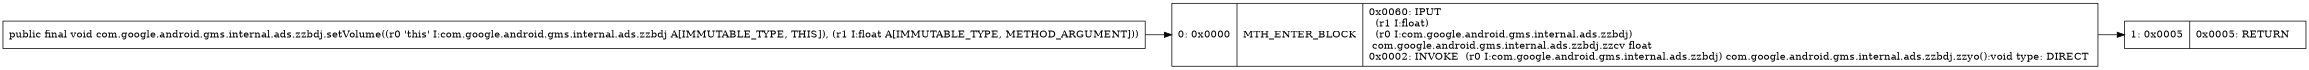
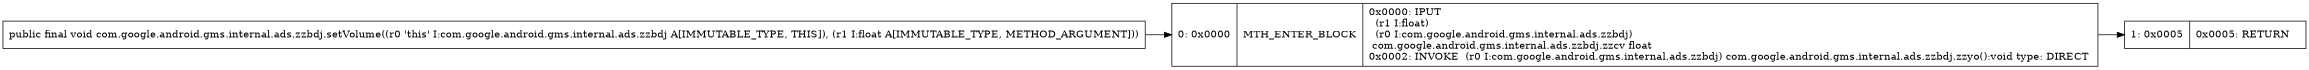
(1408, 12) -> (1408, 12)
